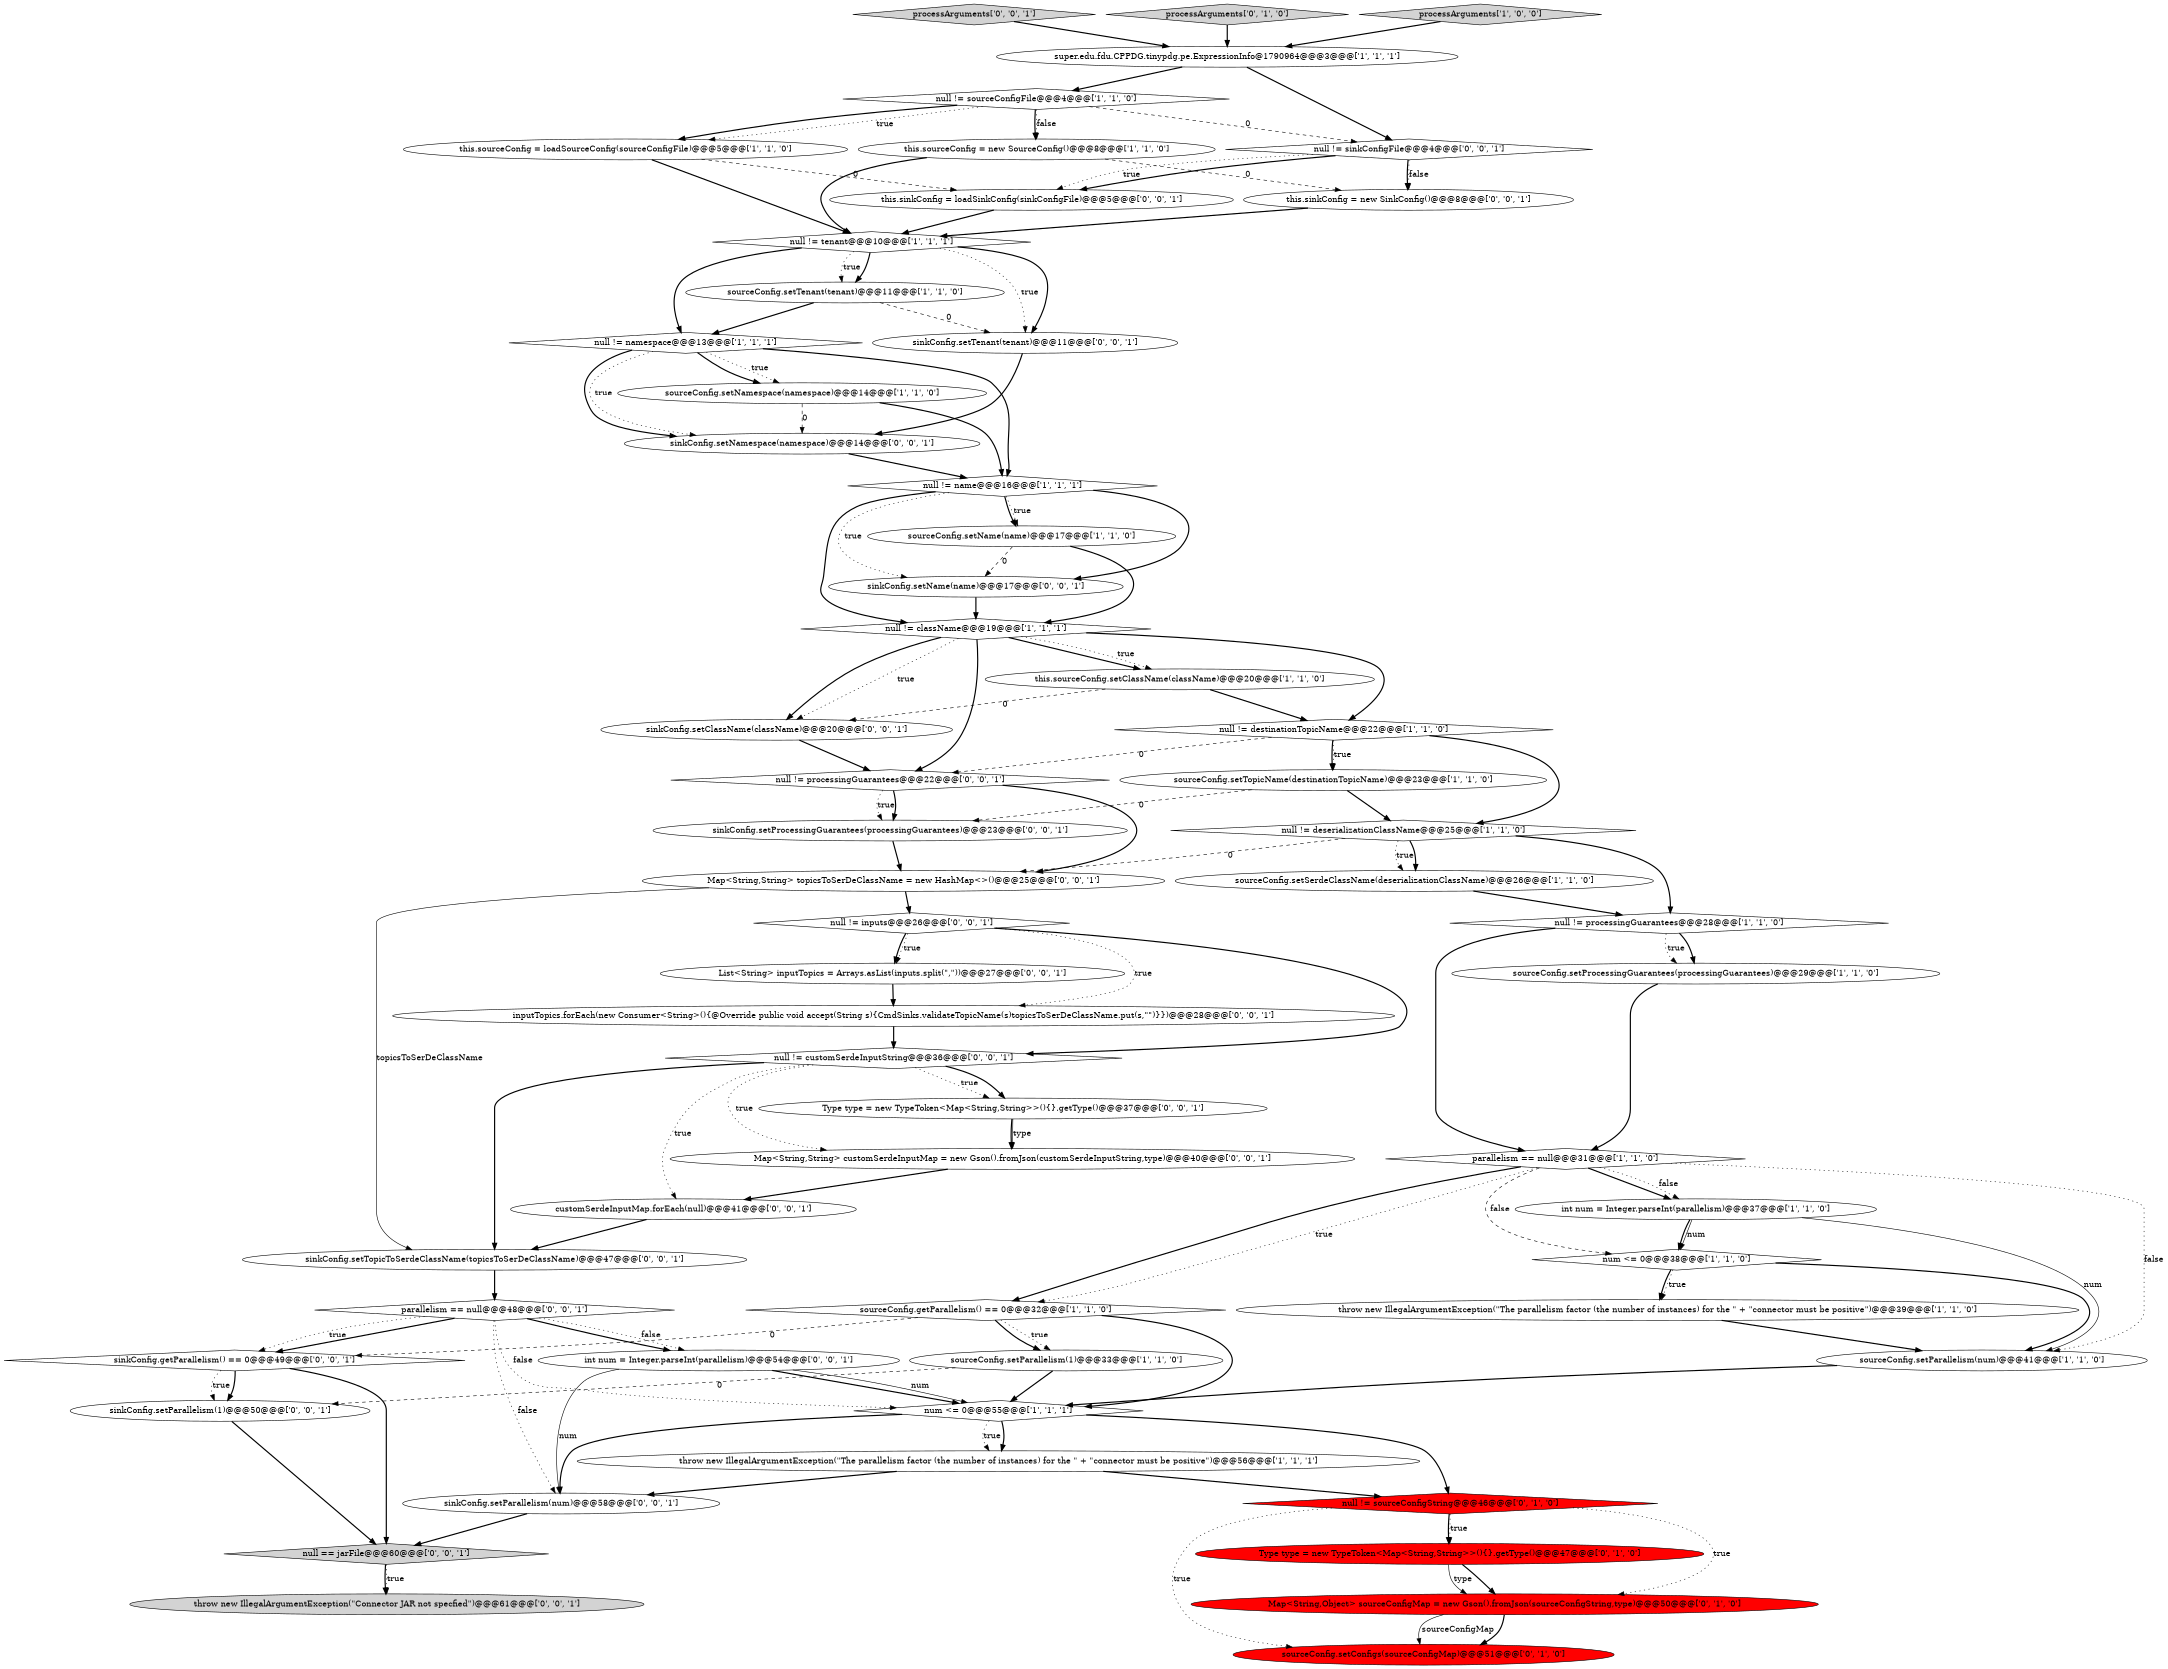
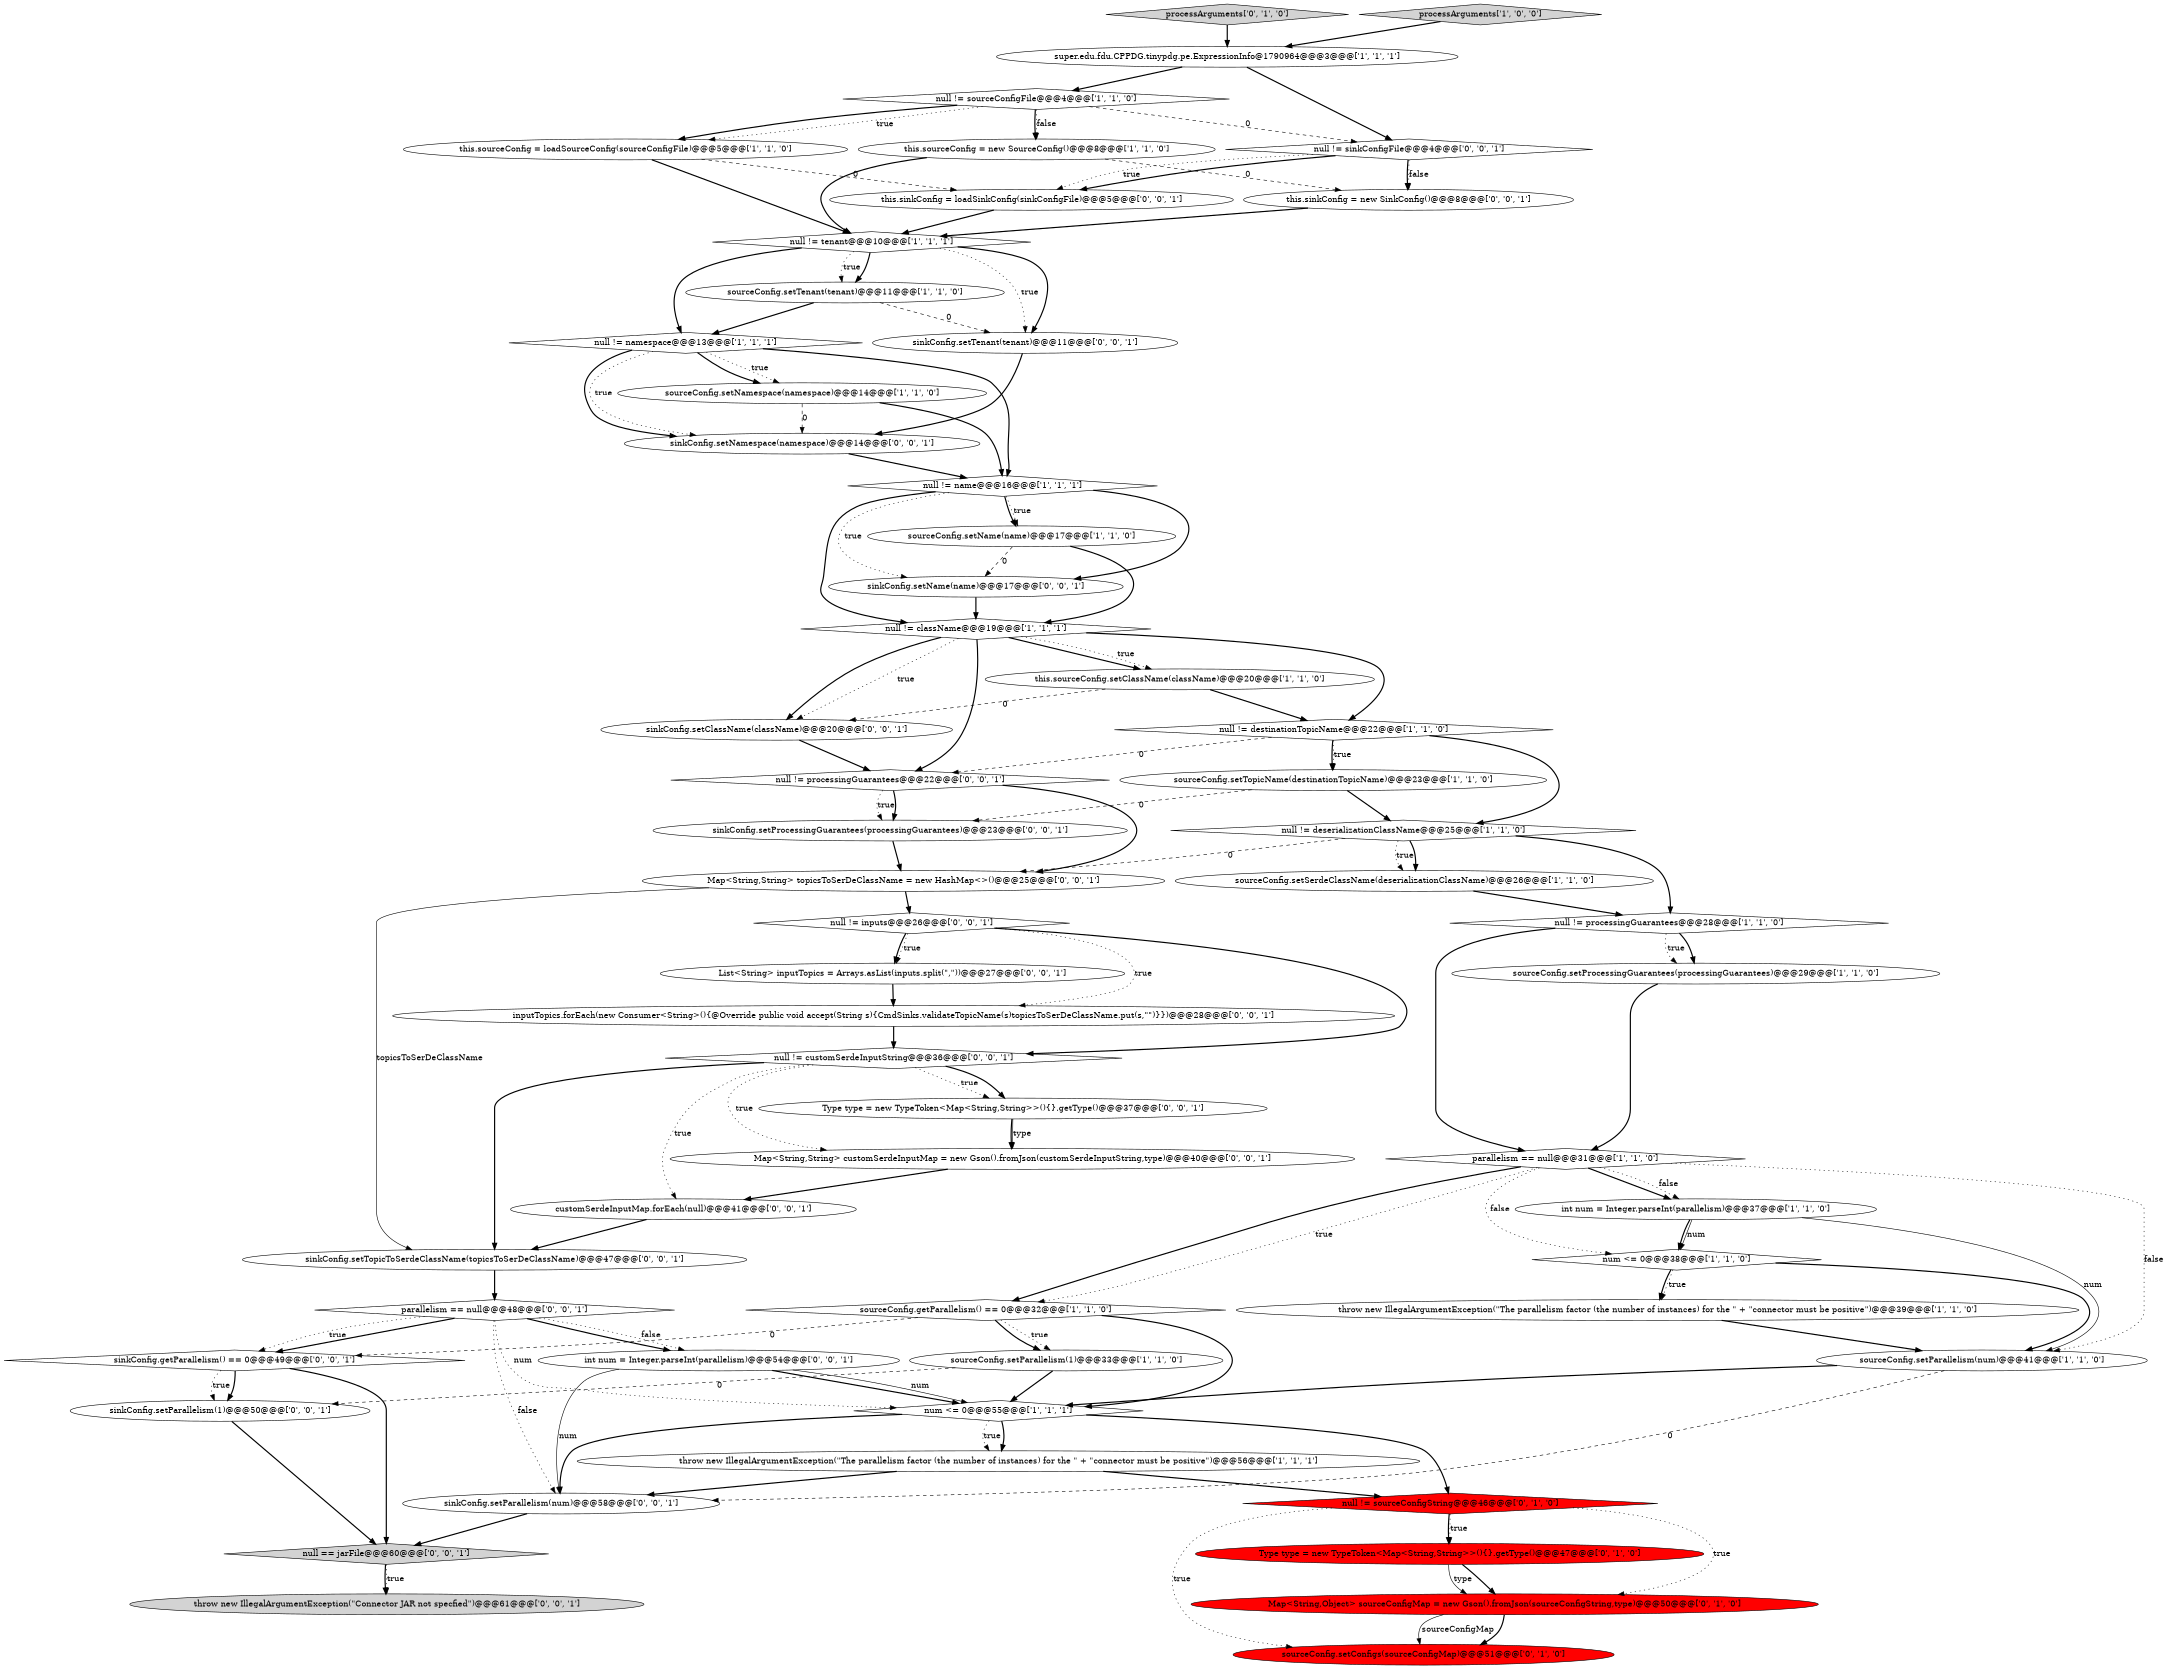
(974, 14) -> none
(1506, 1231) -> (1506, 1231)
(523, 1360) -> (523, 1360)
none -> (1336, 1479)
